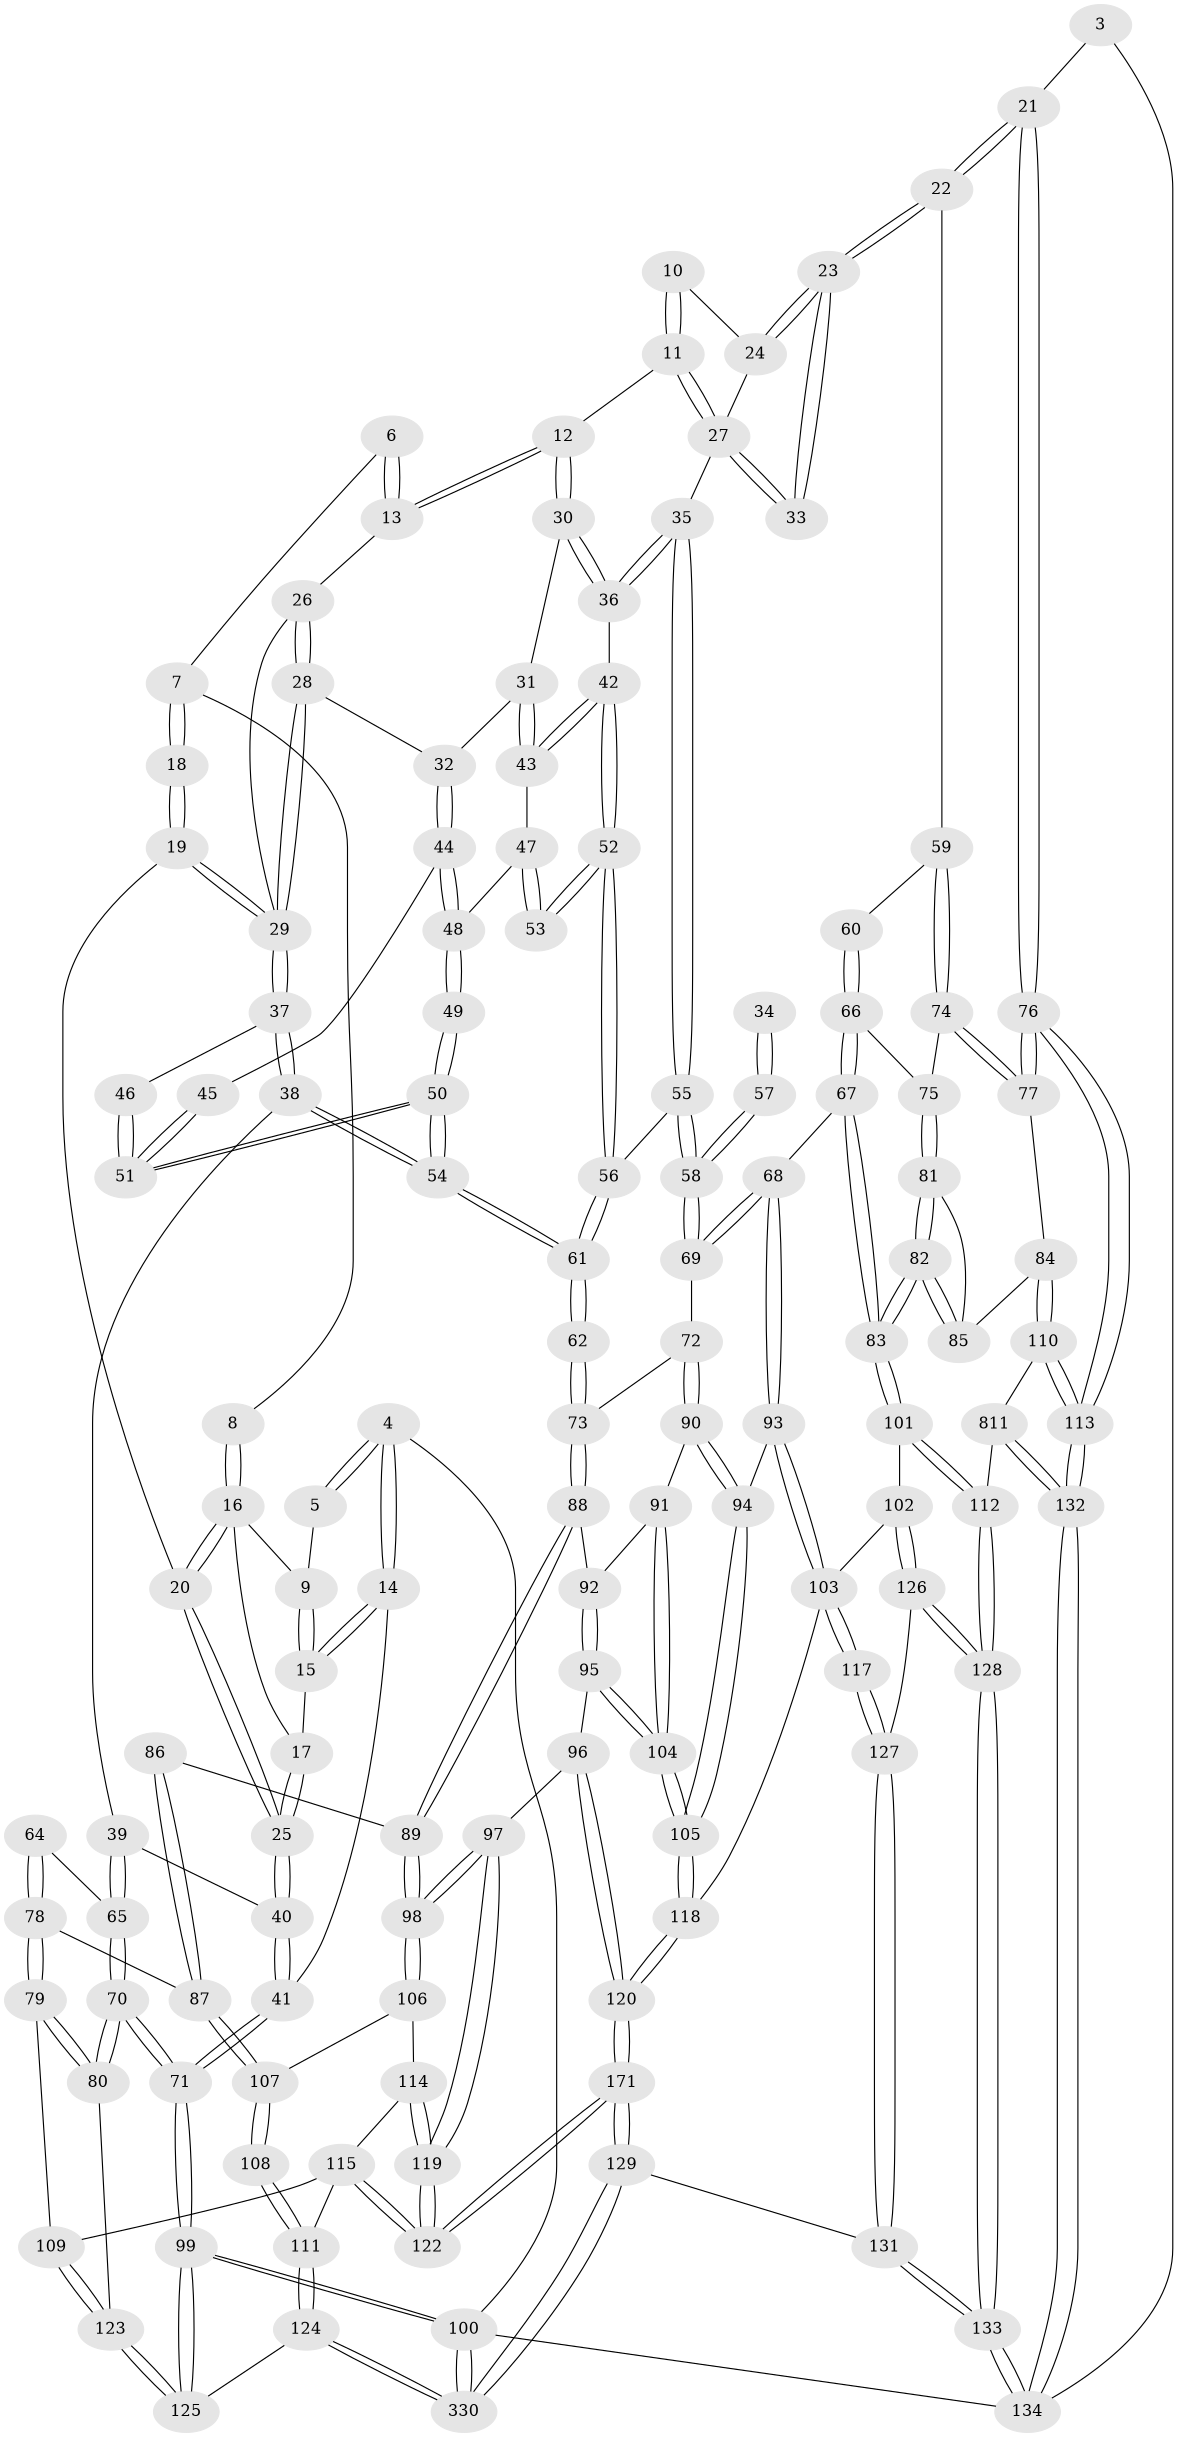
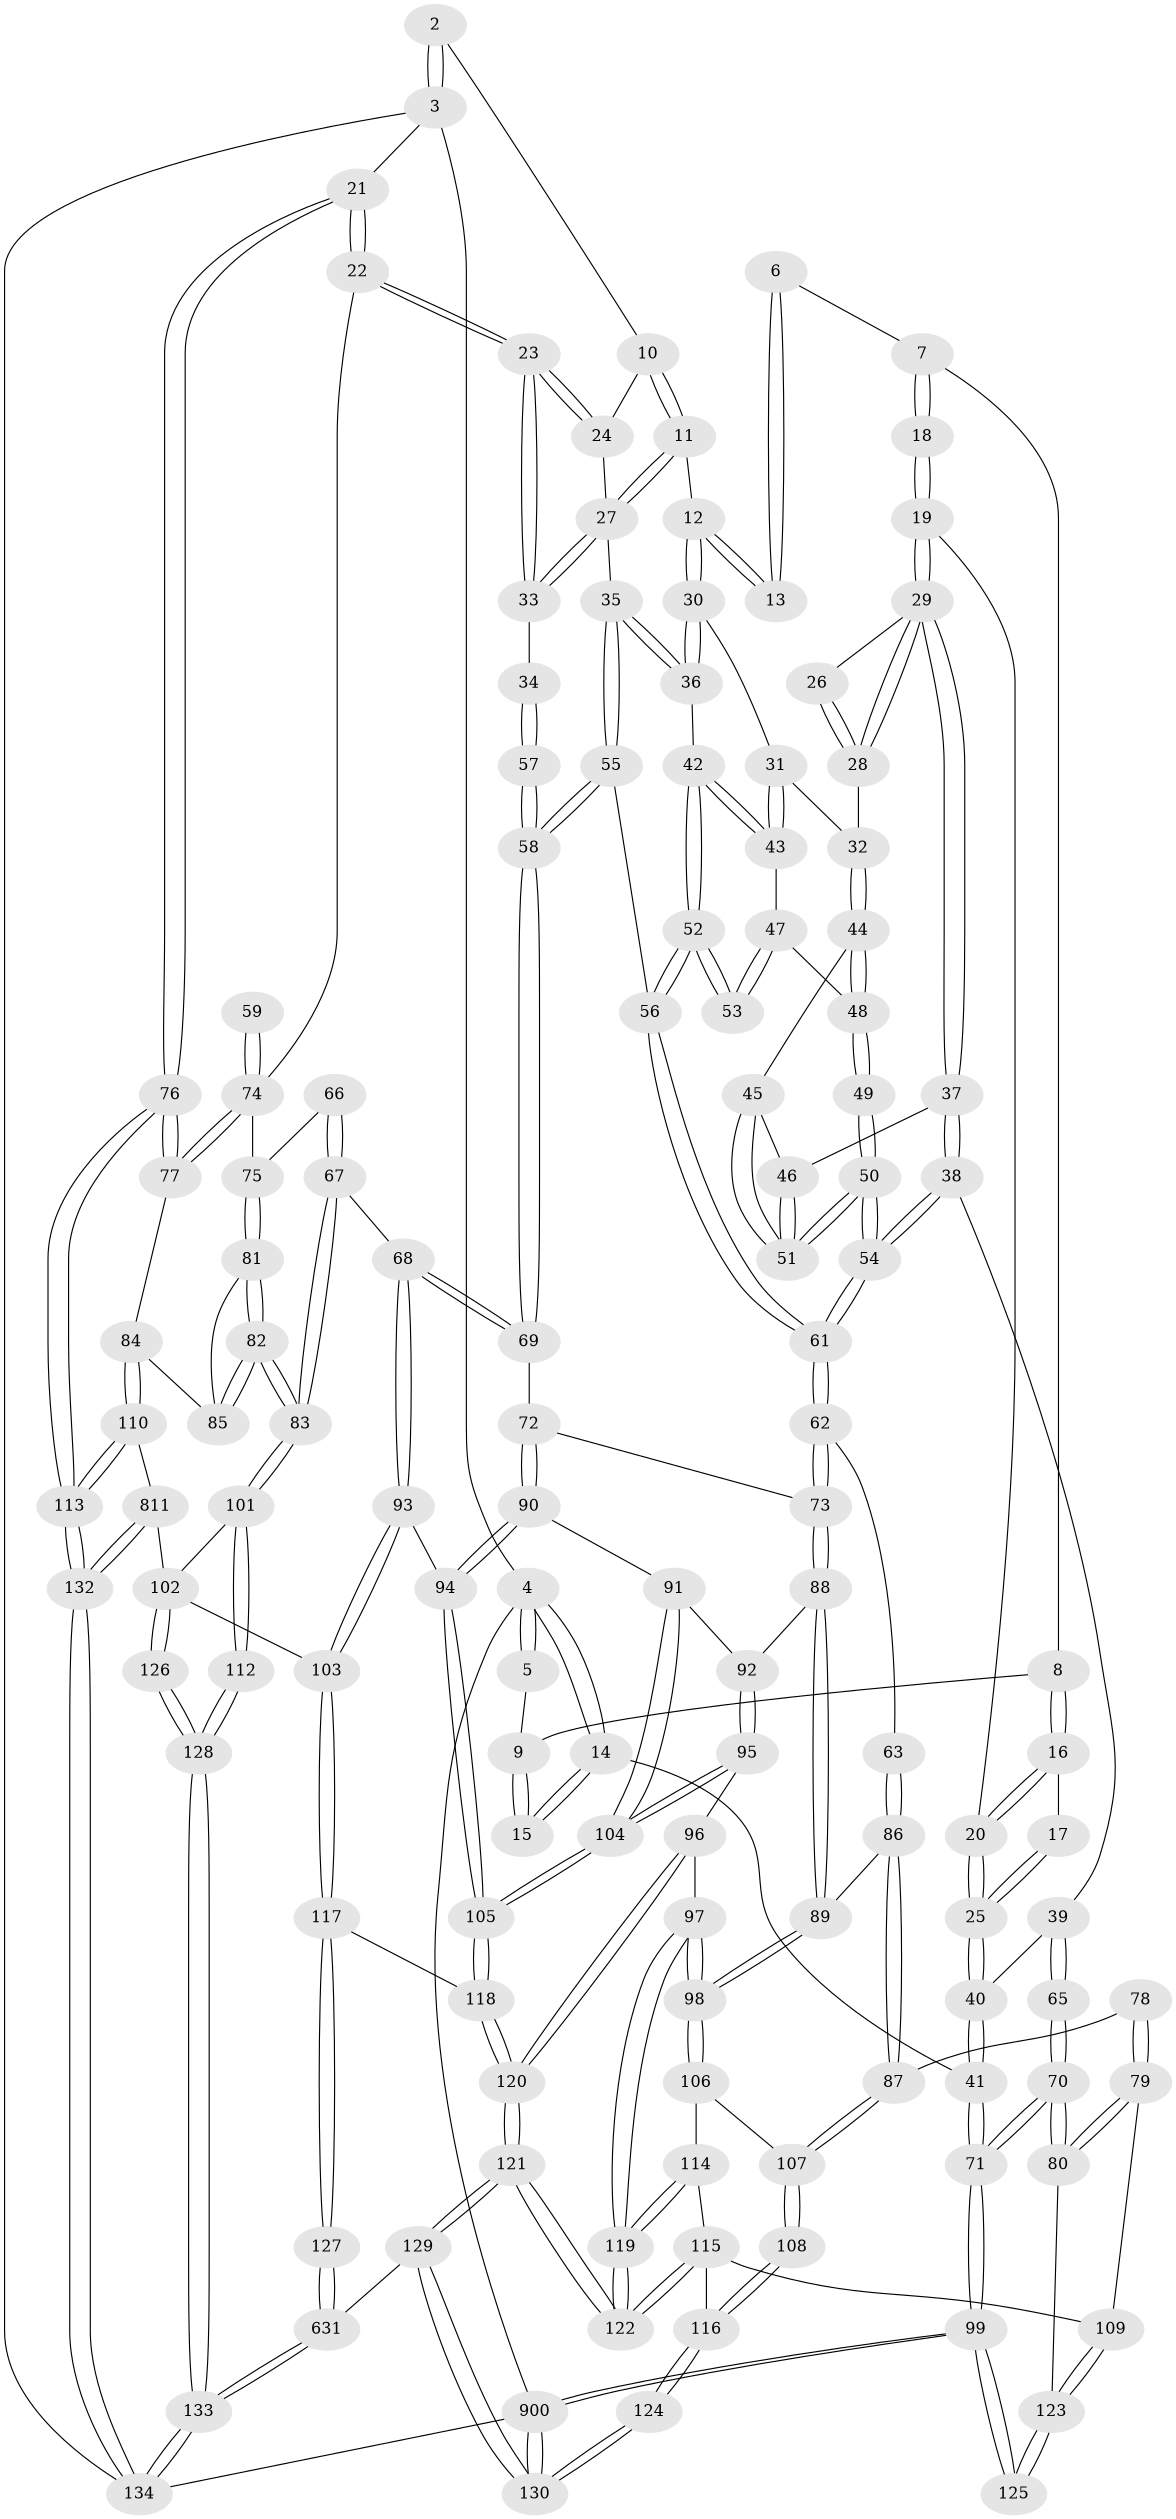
none -> (436, 25)
(942, 519) -> (337, 694)
(347, 560) -> none
none -> (529, 643)
none -> (466, 853)
(852, 930) -> none
none -> (770, 1136)
(990, 1466) -> (161, 1548)
(270, 1548) -> (784, 1698)
(904, 1672) -> none
(304, 1712) -> none
none -> (894, 1753)
(772, 1760) -> (404, 1959)
(35, 1836) -> none
(622, 2083) -> (512, 2165)
(306, 2247) -> (706, 2330)
(885, 2247) -> (327, 2330)
(464, 2330) -> (535, 2412)
(246, 2371) -> none
(464, 2412) -> (535, 2494)
